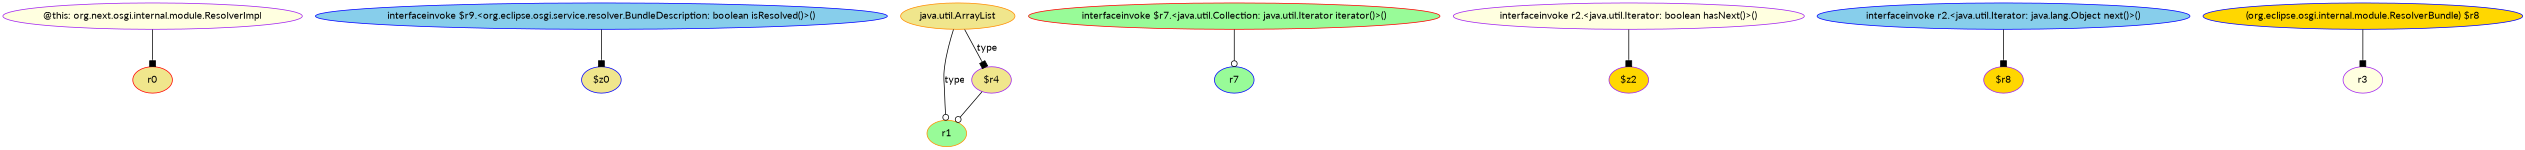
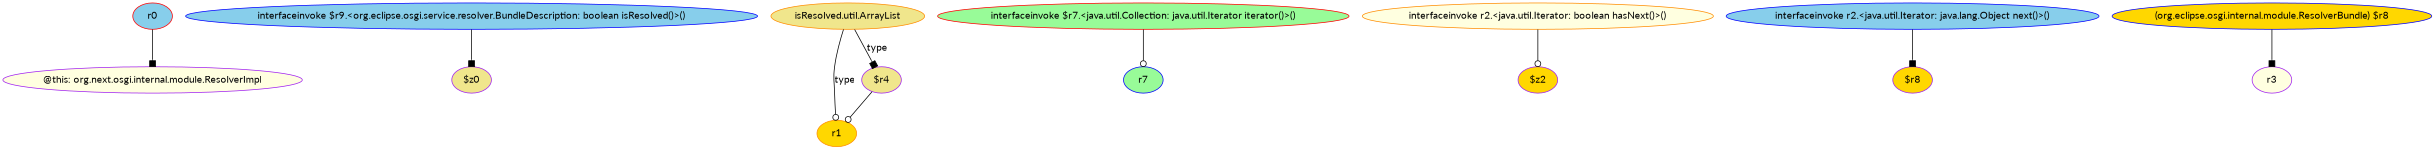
(958, 16) -> (848, 16)
(1629, 16) -> (1538, 16)
(153, 44) -> (153, 44)
(1629, 44) -> (1538, 45)
(153, 80) -> (153, 16)
(601, 80) -> (472, 80)
(947, 133) -> (837, 133)
